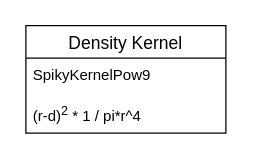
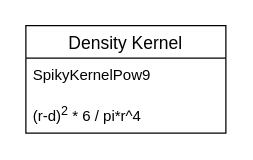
(103, 113) -> (103, 113)
